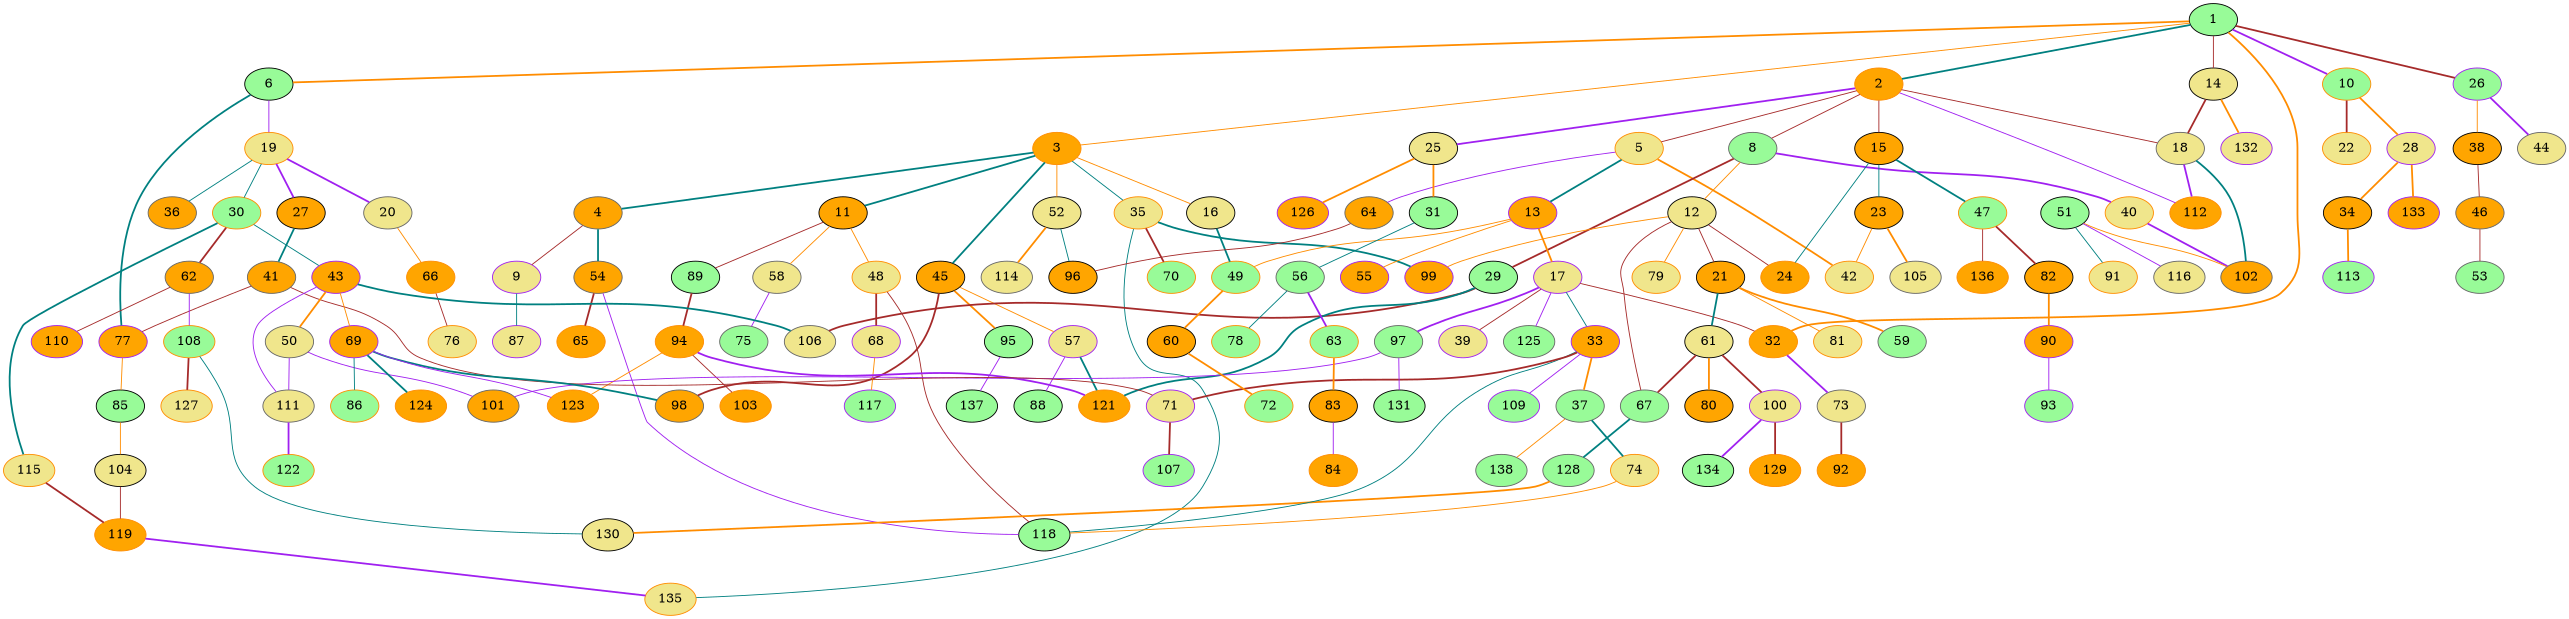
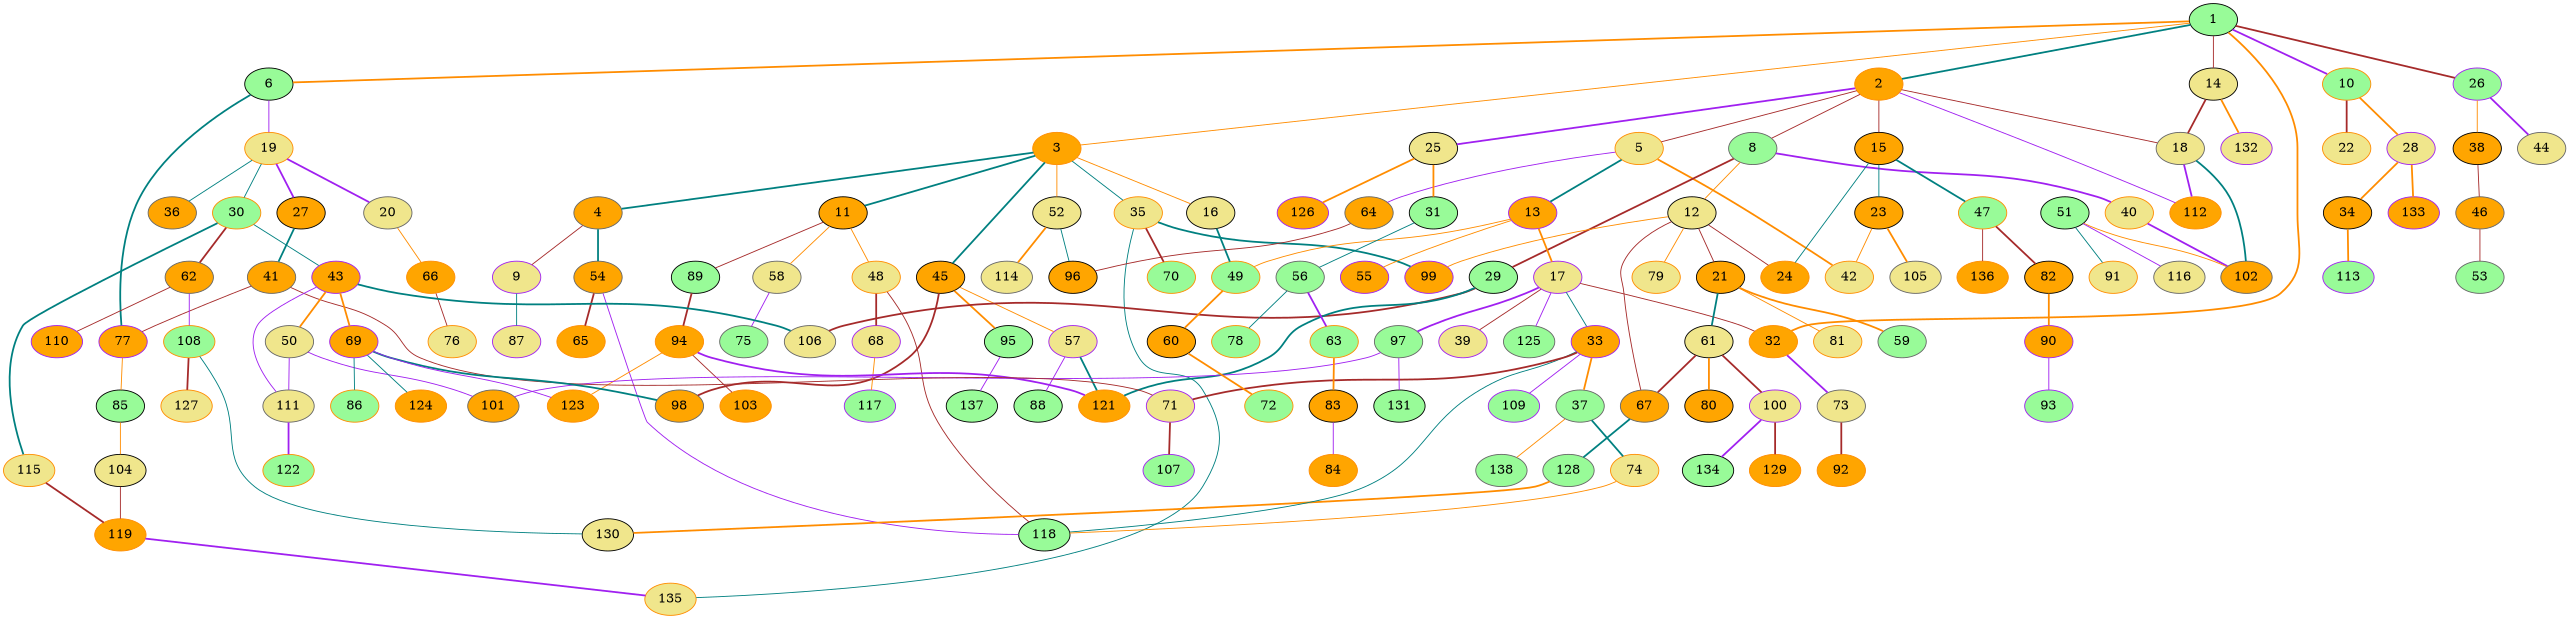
(346, 314) -> (346, 314)
(380, 367) -> (380, 367)
(1645, 406) -> (1645, 406)
